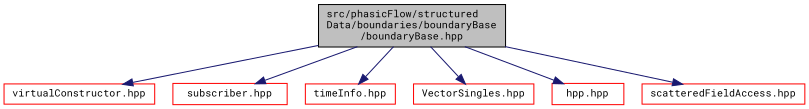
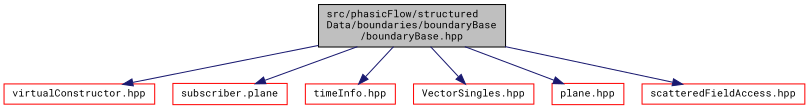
(230, 94) -> (230, 94)
(588, 94) -> (588, 94)
